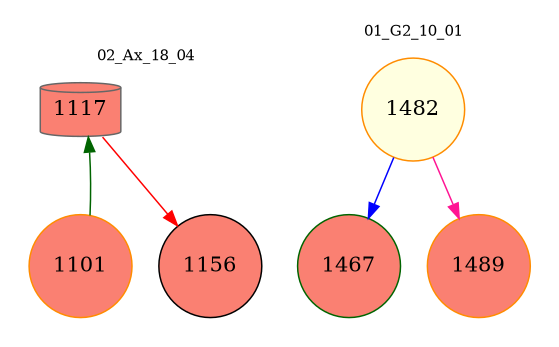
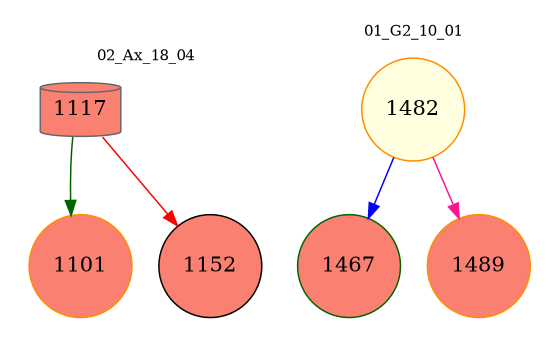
(91, 184) -> (71, 169)
(210, 266) -> (210, 266)
